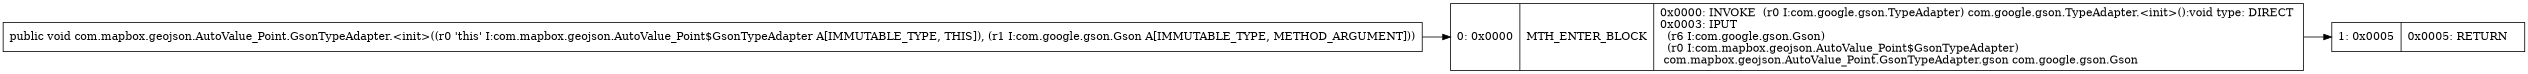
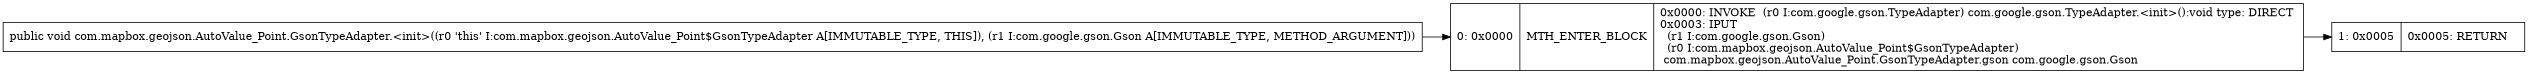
(1743, 37) -> (1743, 37)
